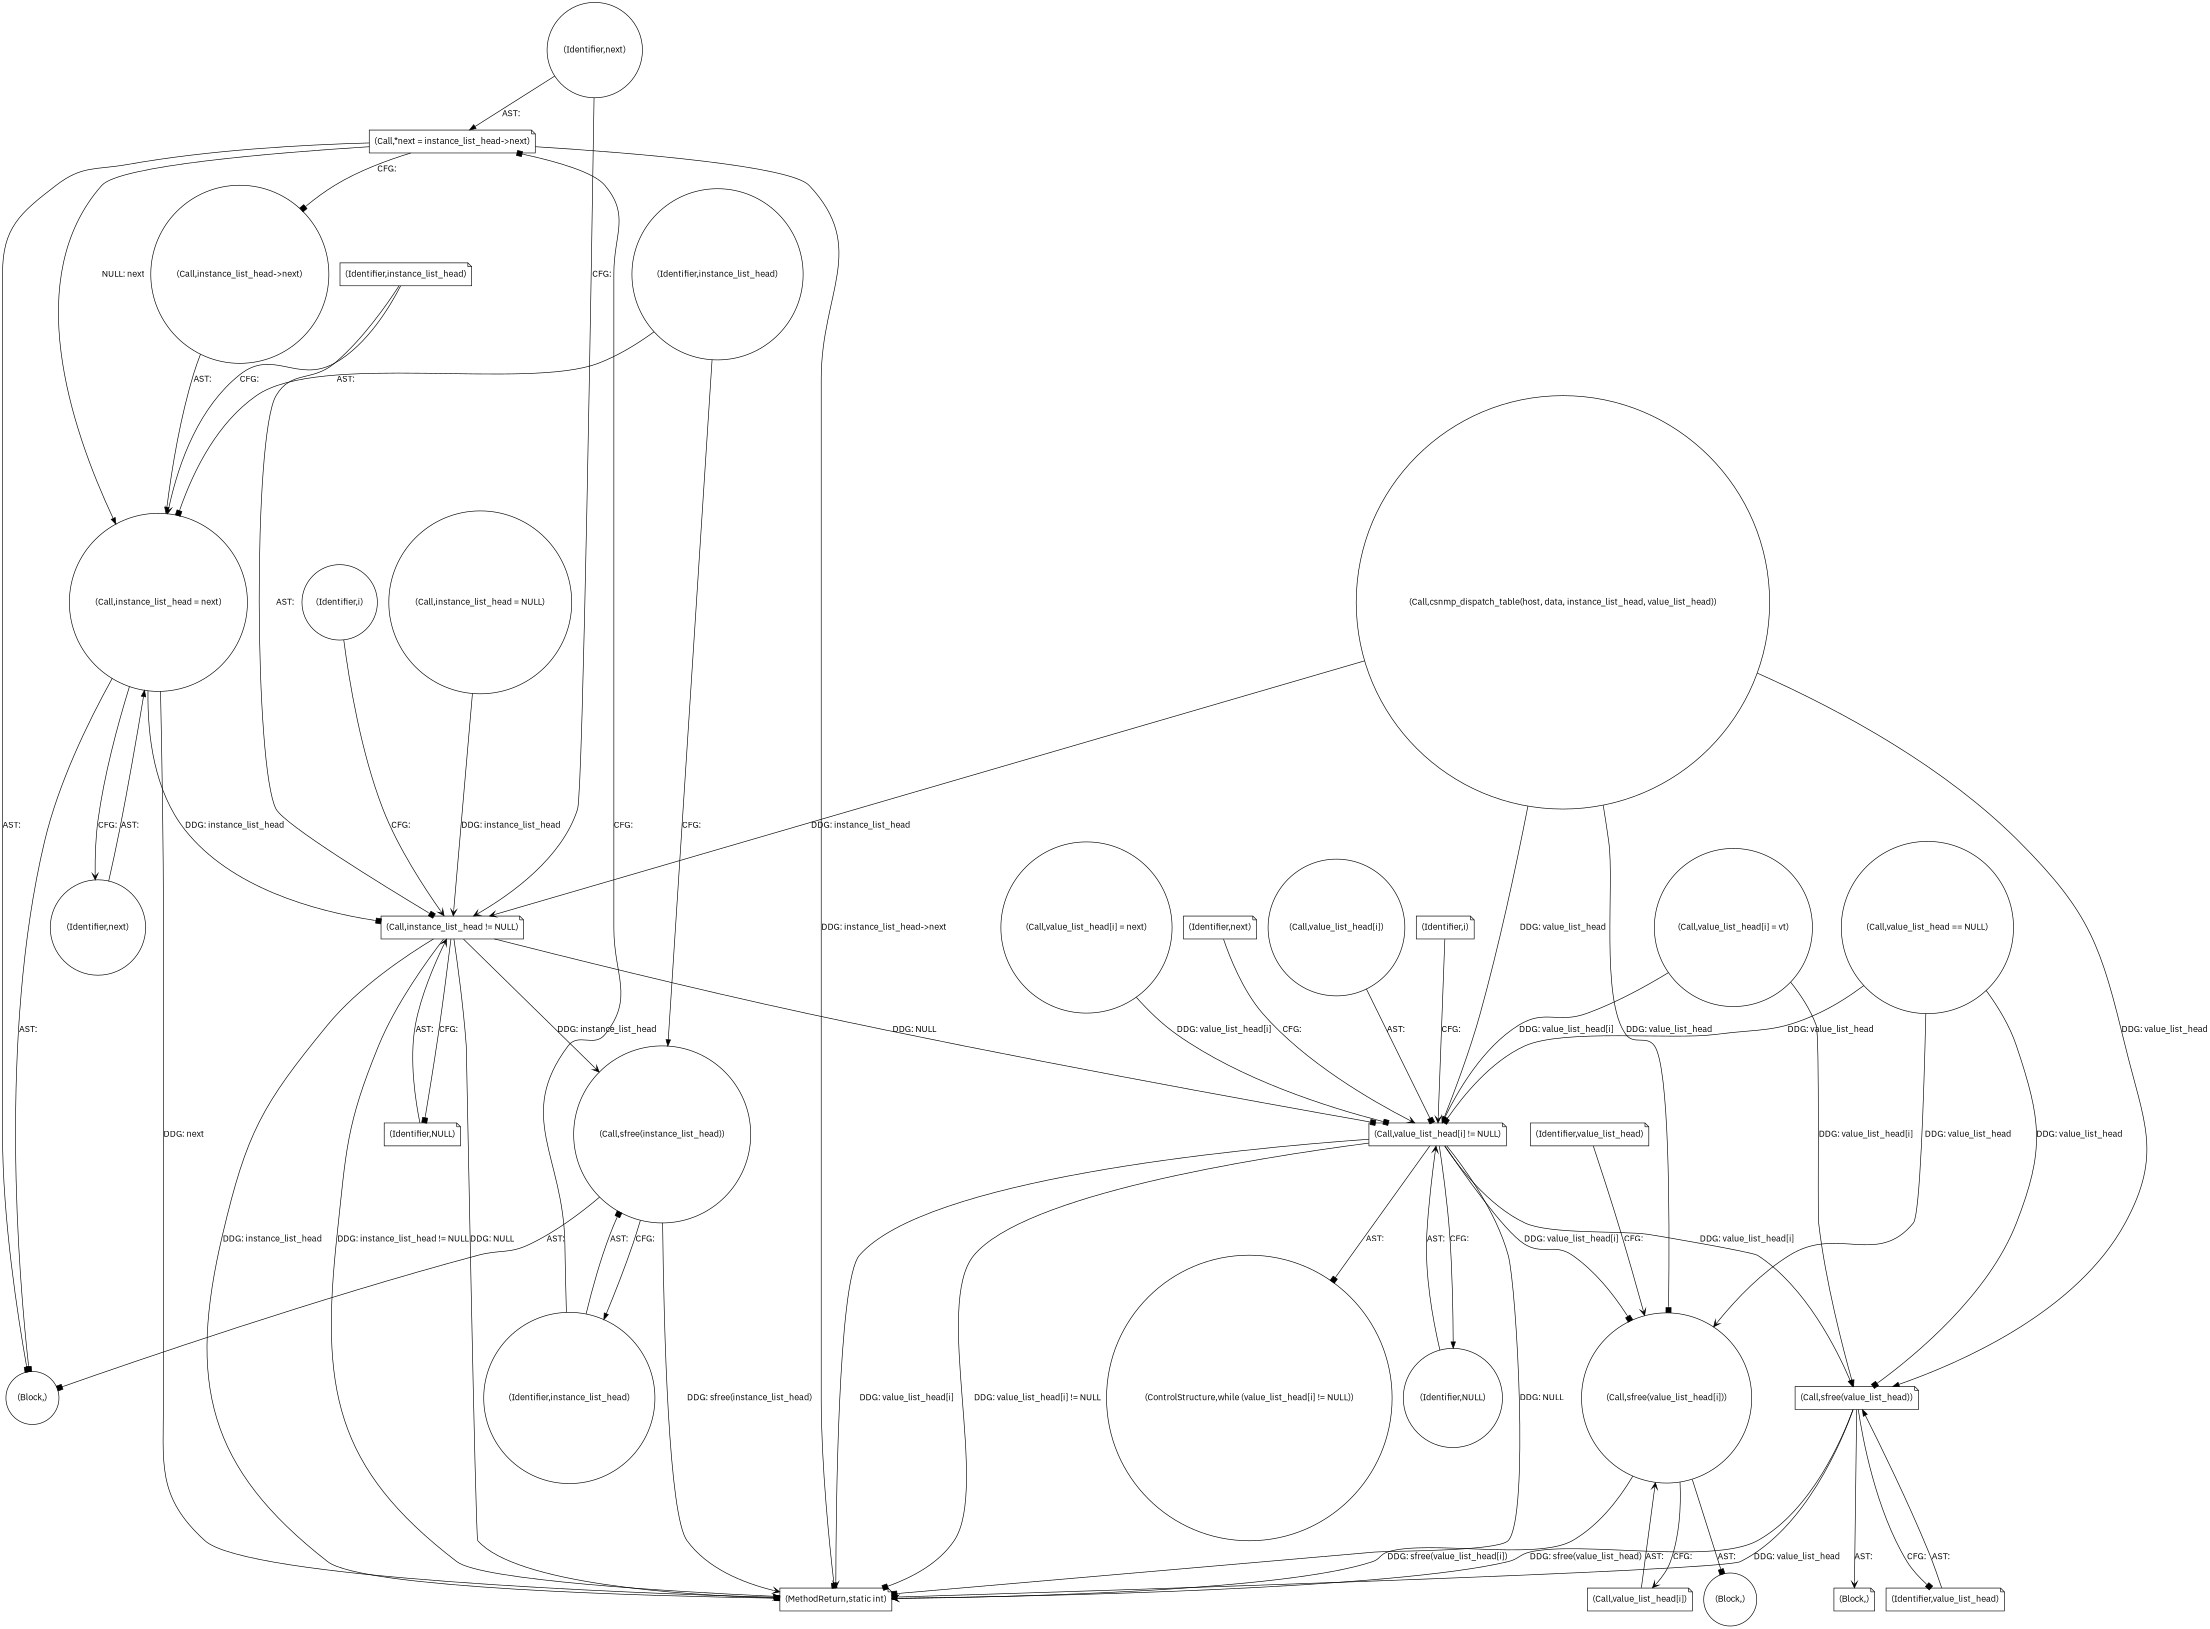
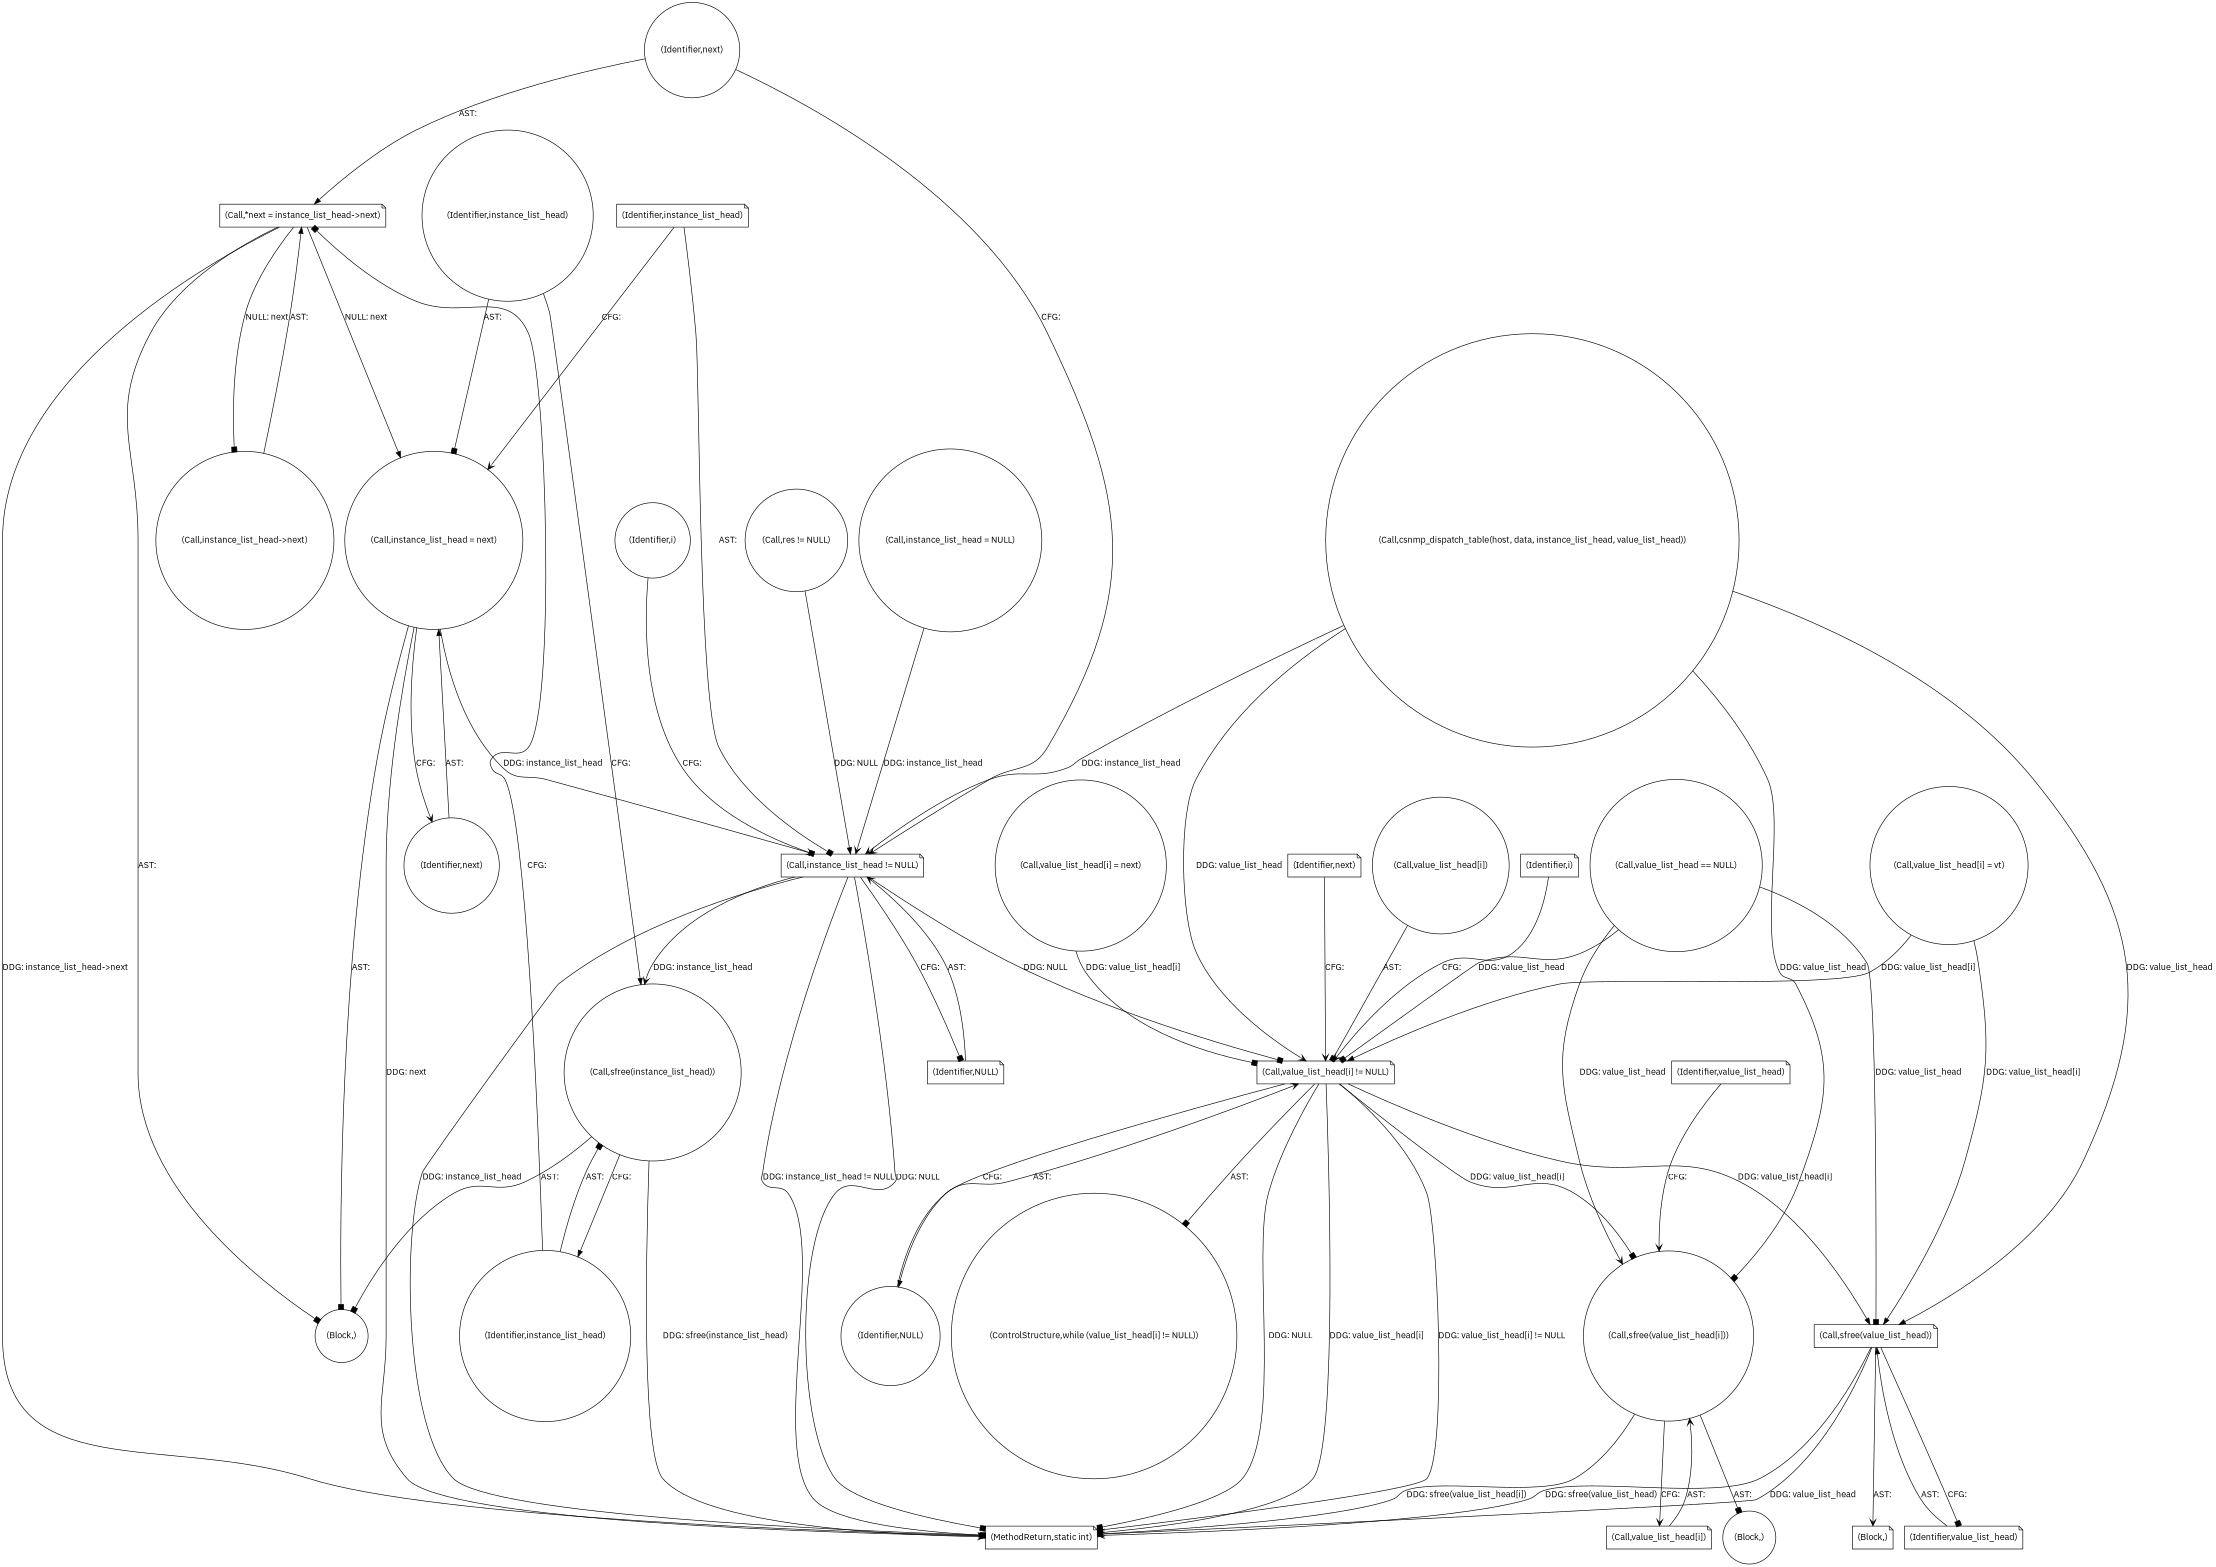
(388, 169) -> (267, 317)
(180, 430) -> (285, 344)
none -> (796, 540)
